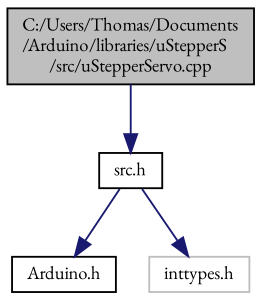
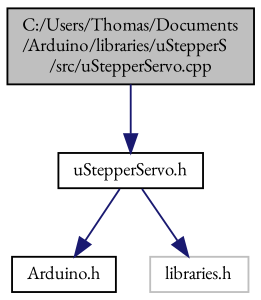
(131, 171) -> (131, 171)
(199, 274) -> (199, 274)
